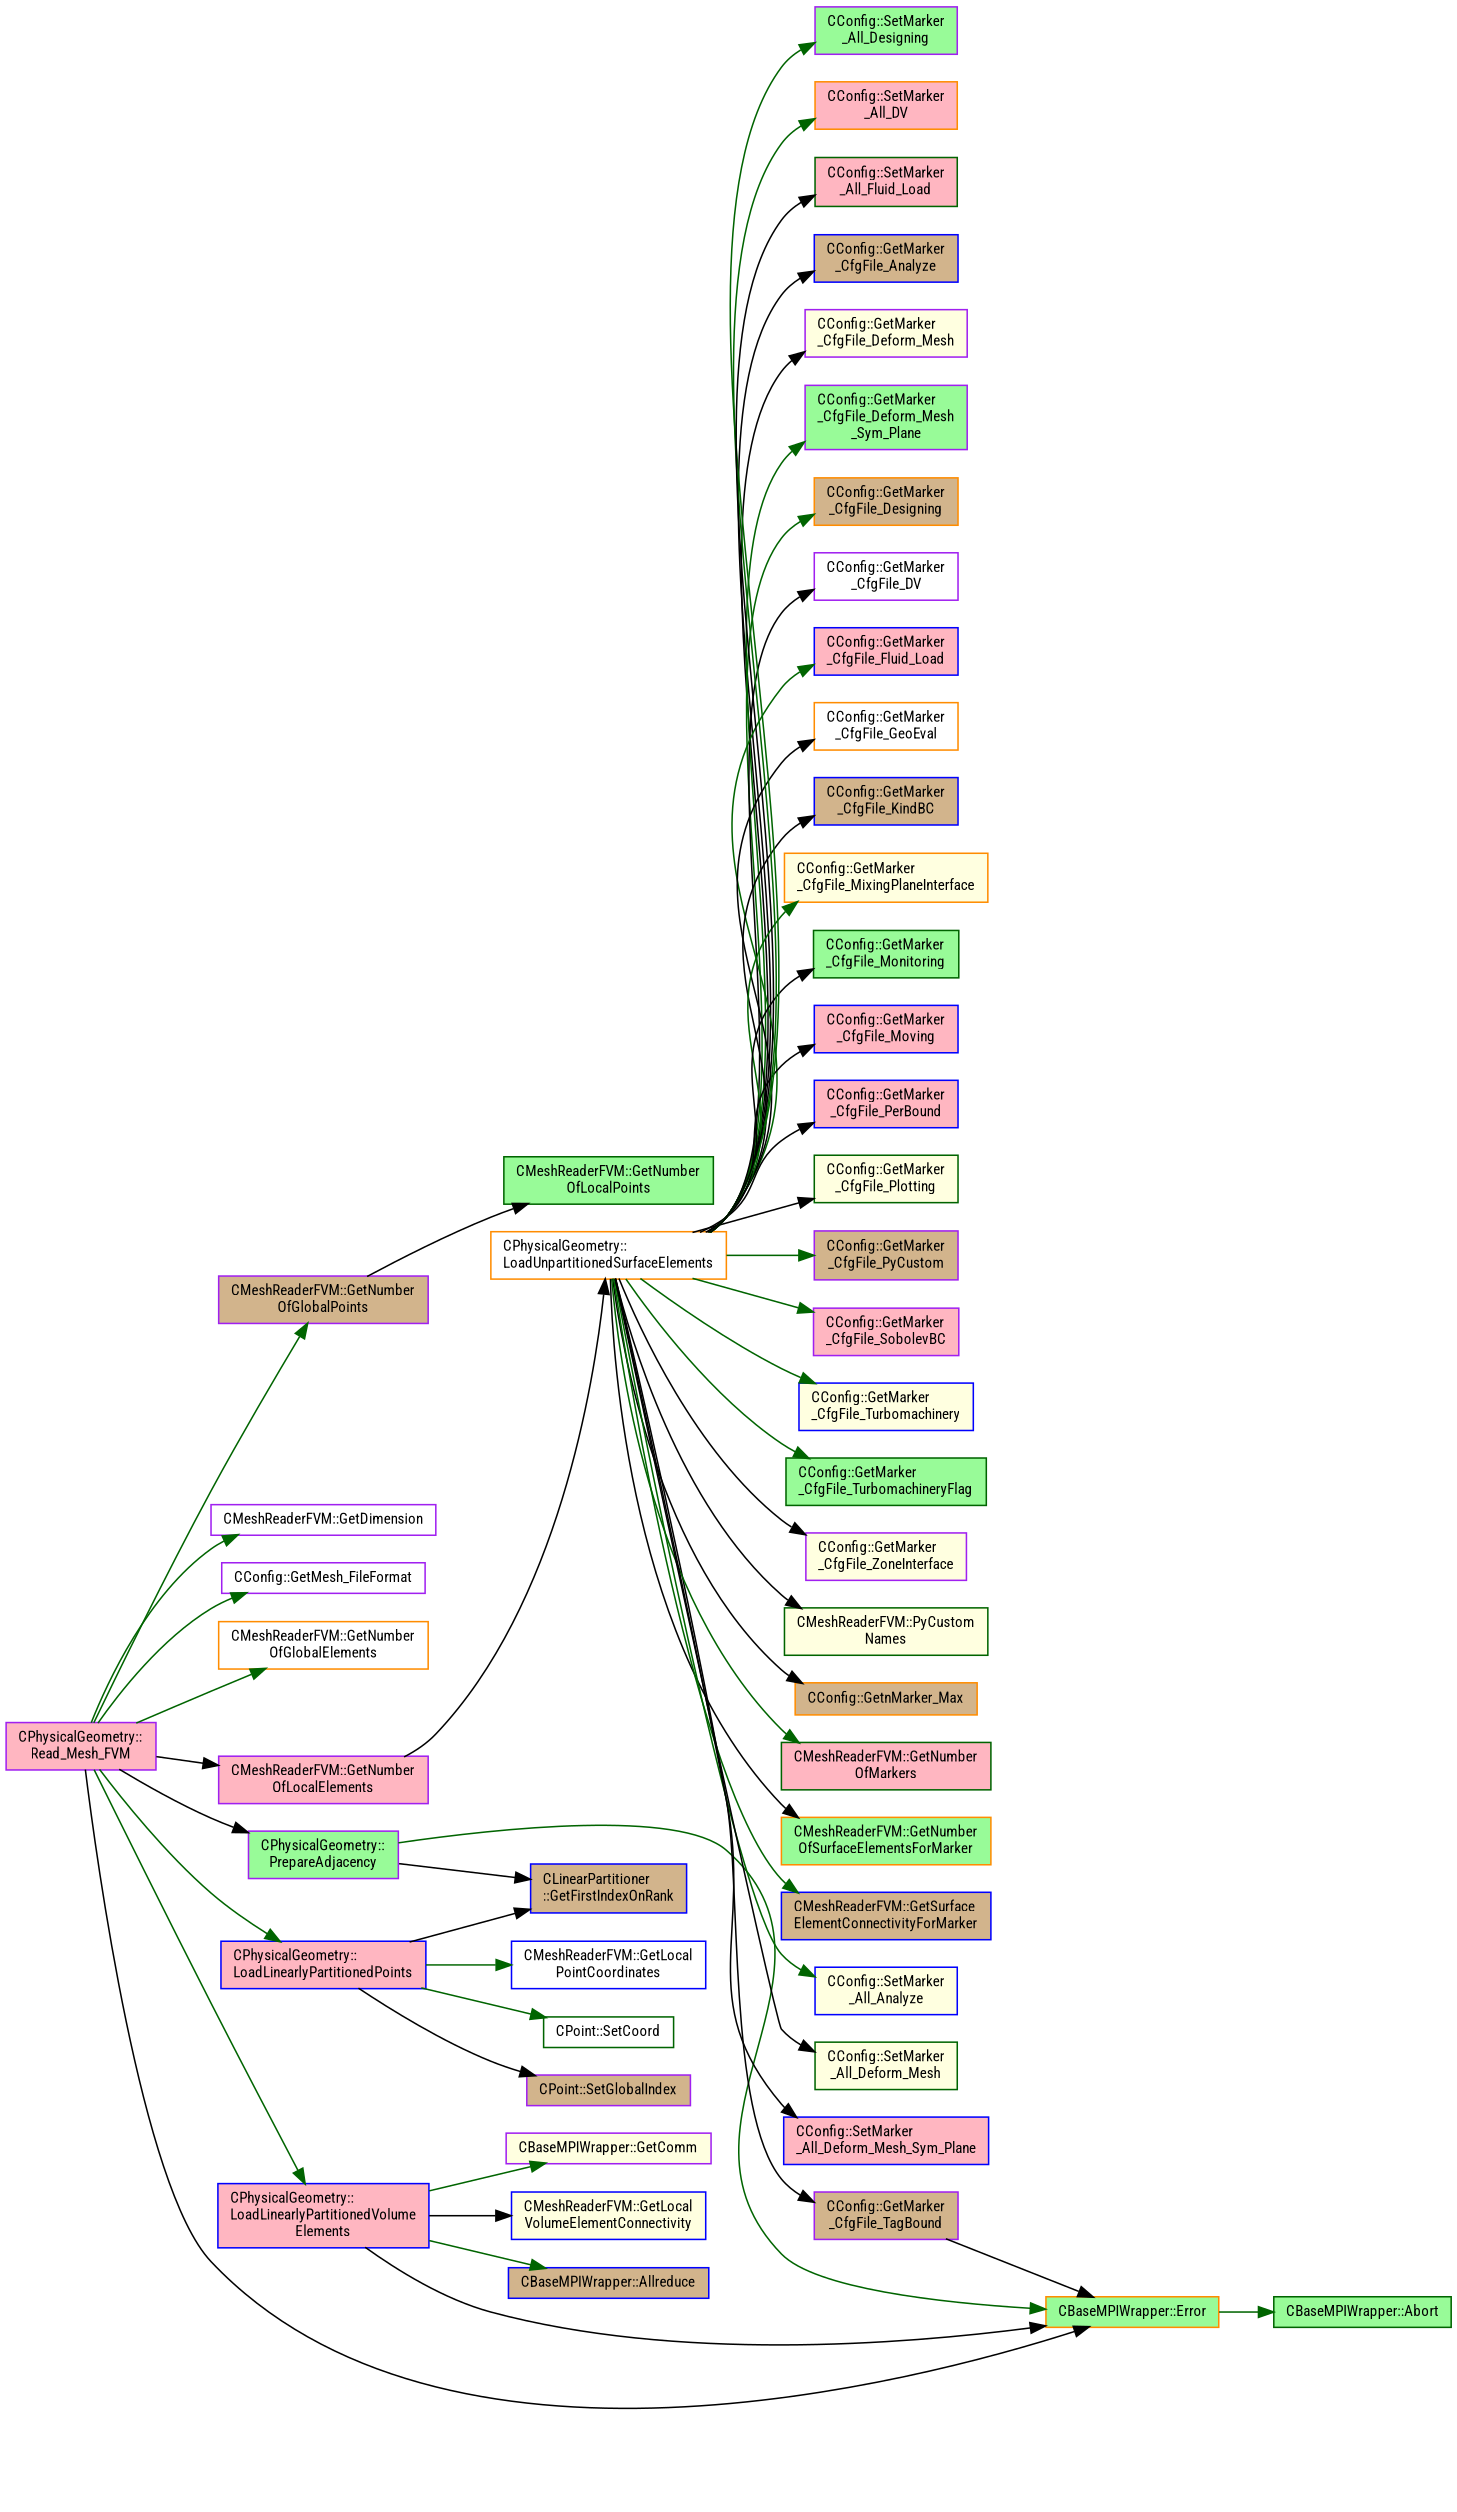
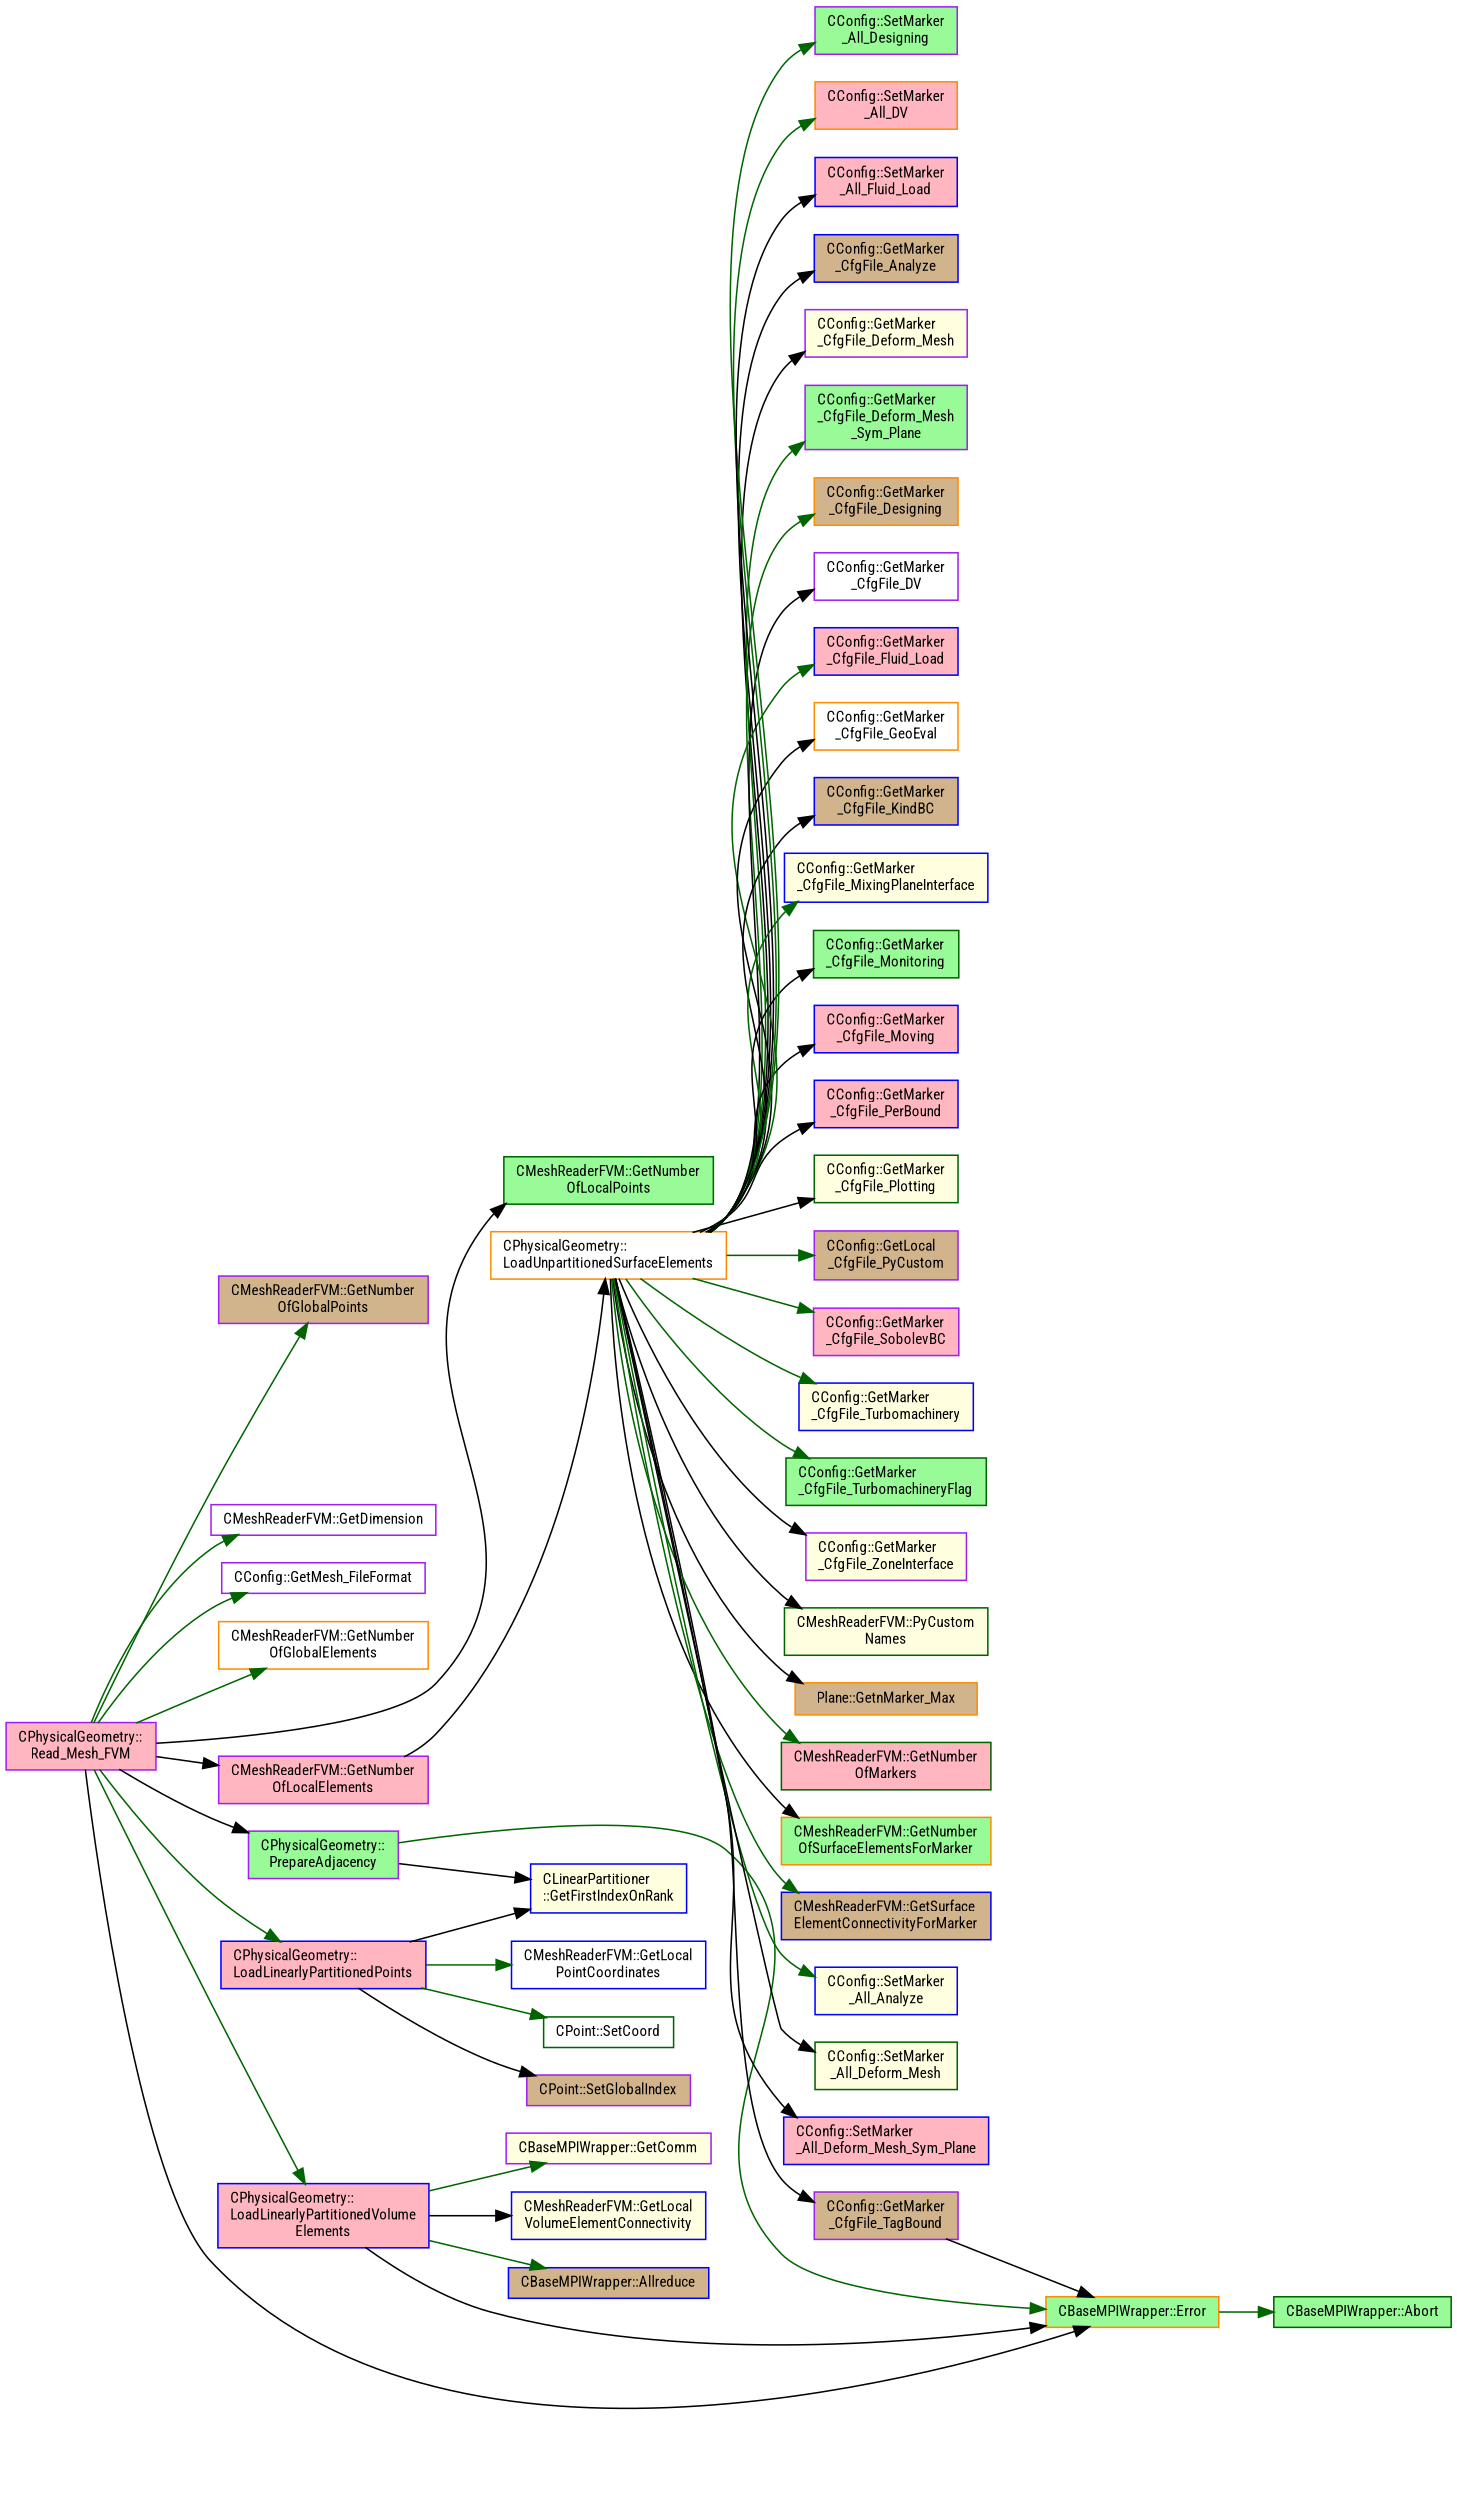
(886, 182) -> (886, 182)
(886, 878) -> (886, 878)
(439, 1240) -> (481, 1592)
(886, 1255) -> (886, 1255)
(886, 1699) -> (886, 1699)
(609, 1889) -> (609, 1889)
